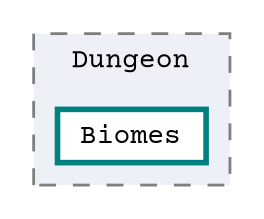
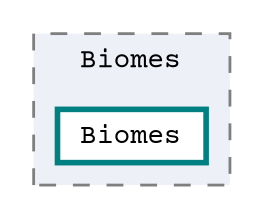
(132, 60) -> (132, 60)
